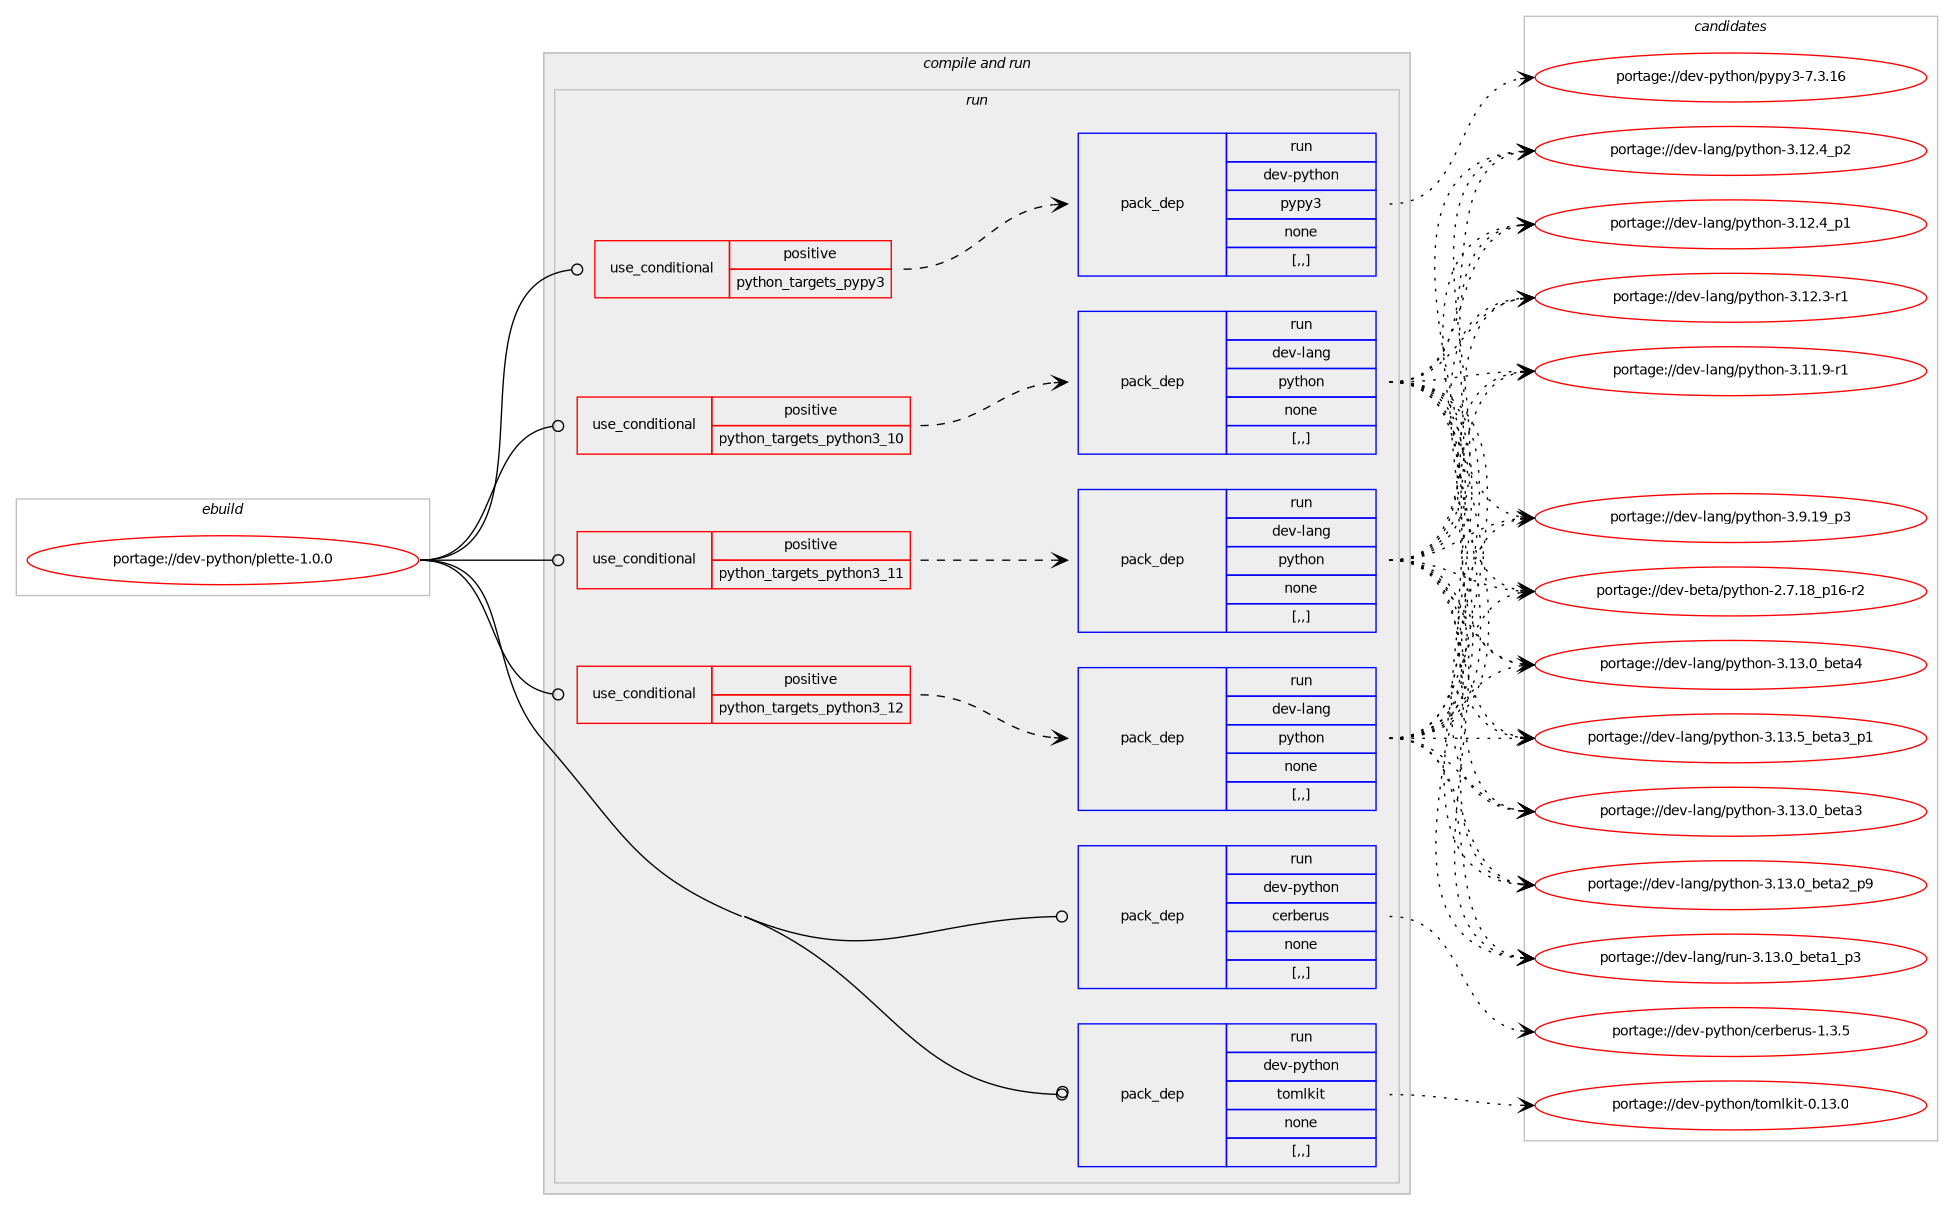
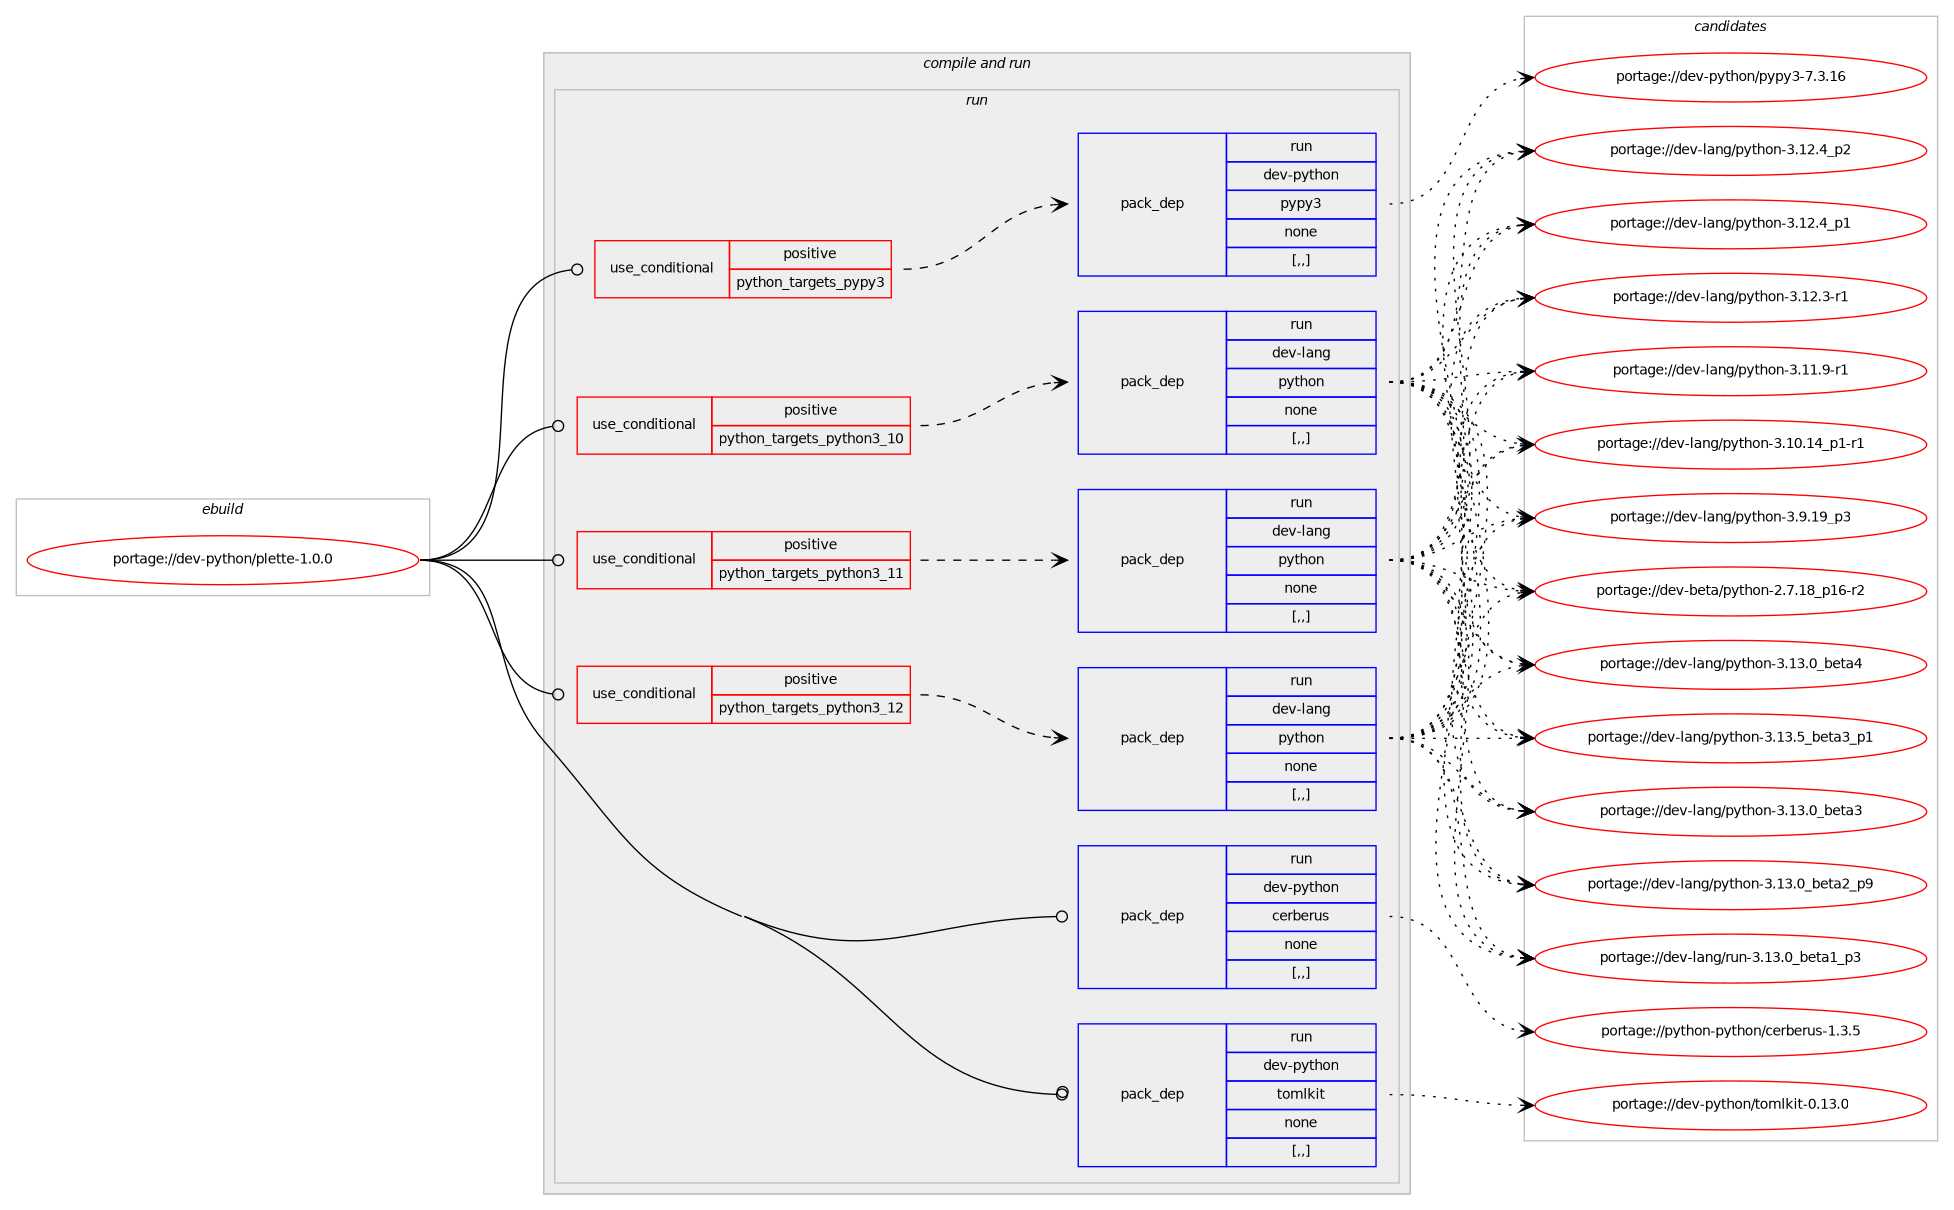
none -> (1731, 445)
(1731, 1032) -> (1731, 1032)
